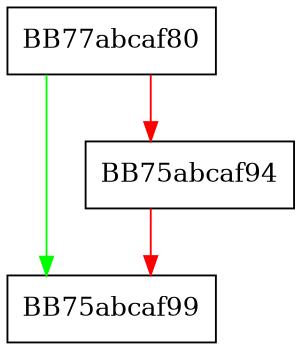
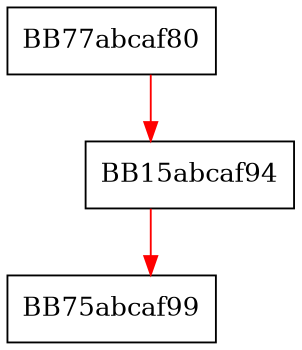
(47, 166) -> none
(190, 175) -> (190, 175)
